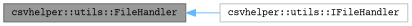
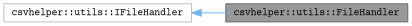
(208, 13) -> (213, 13)
